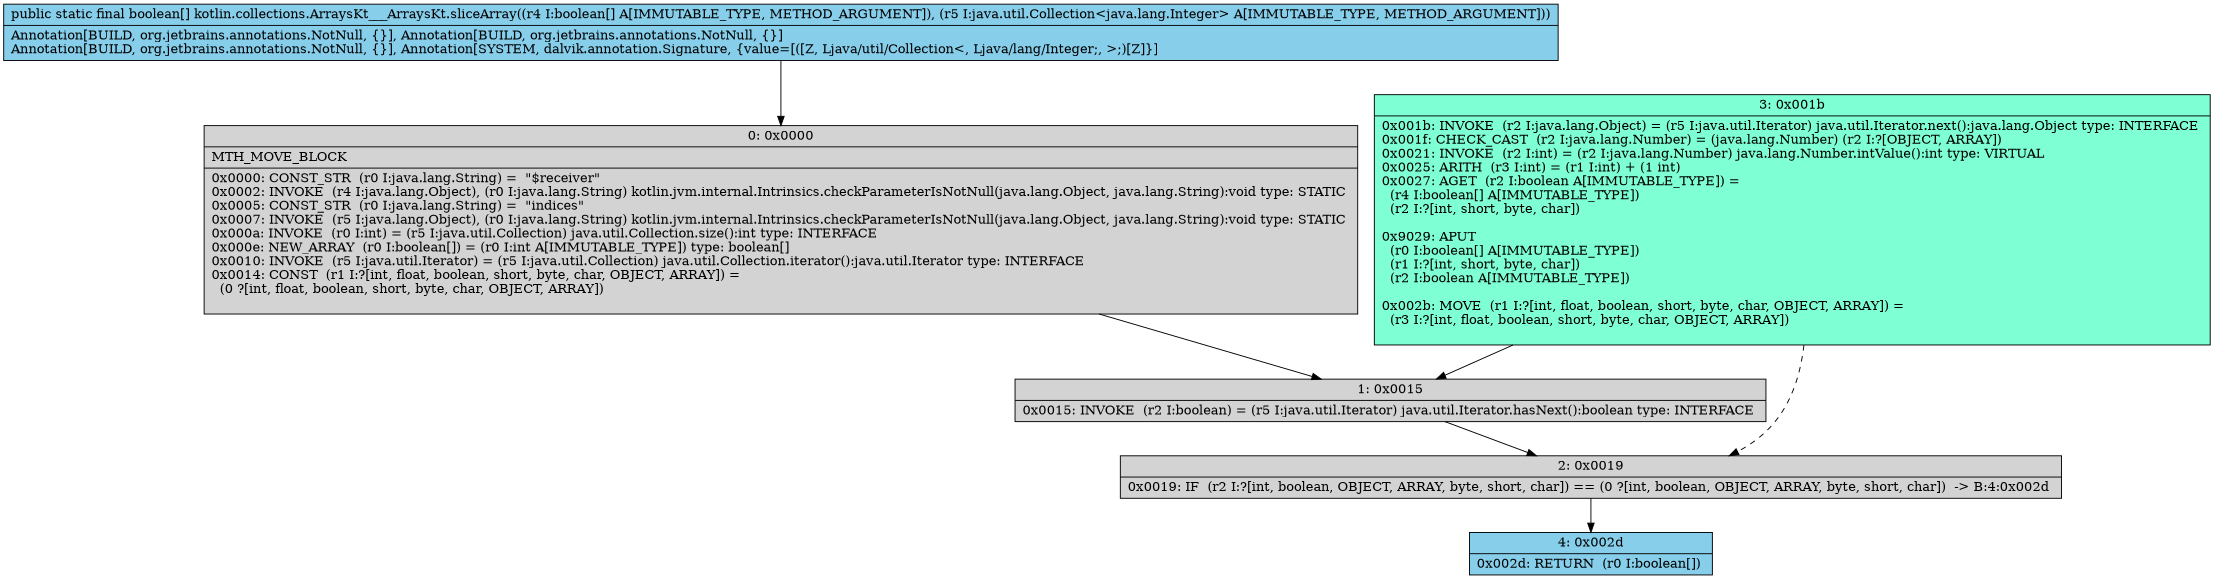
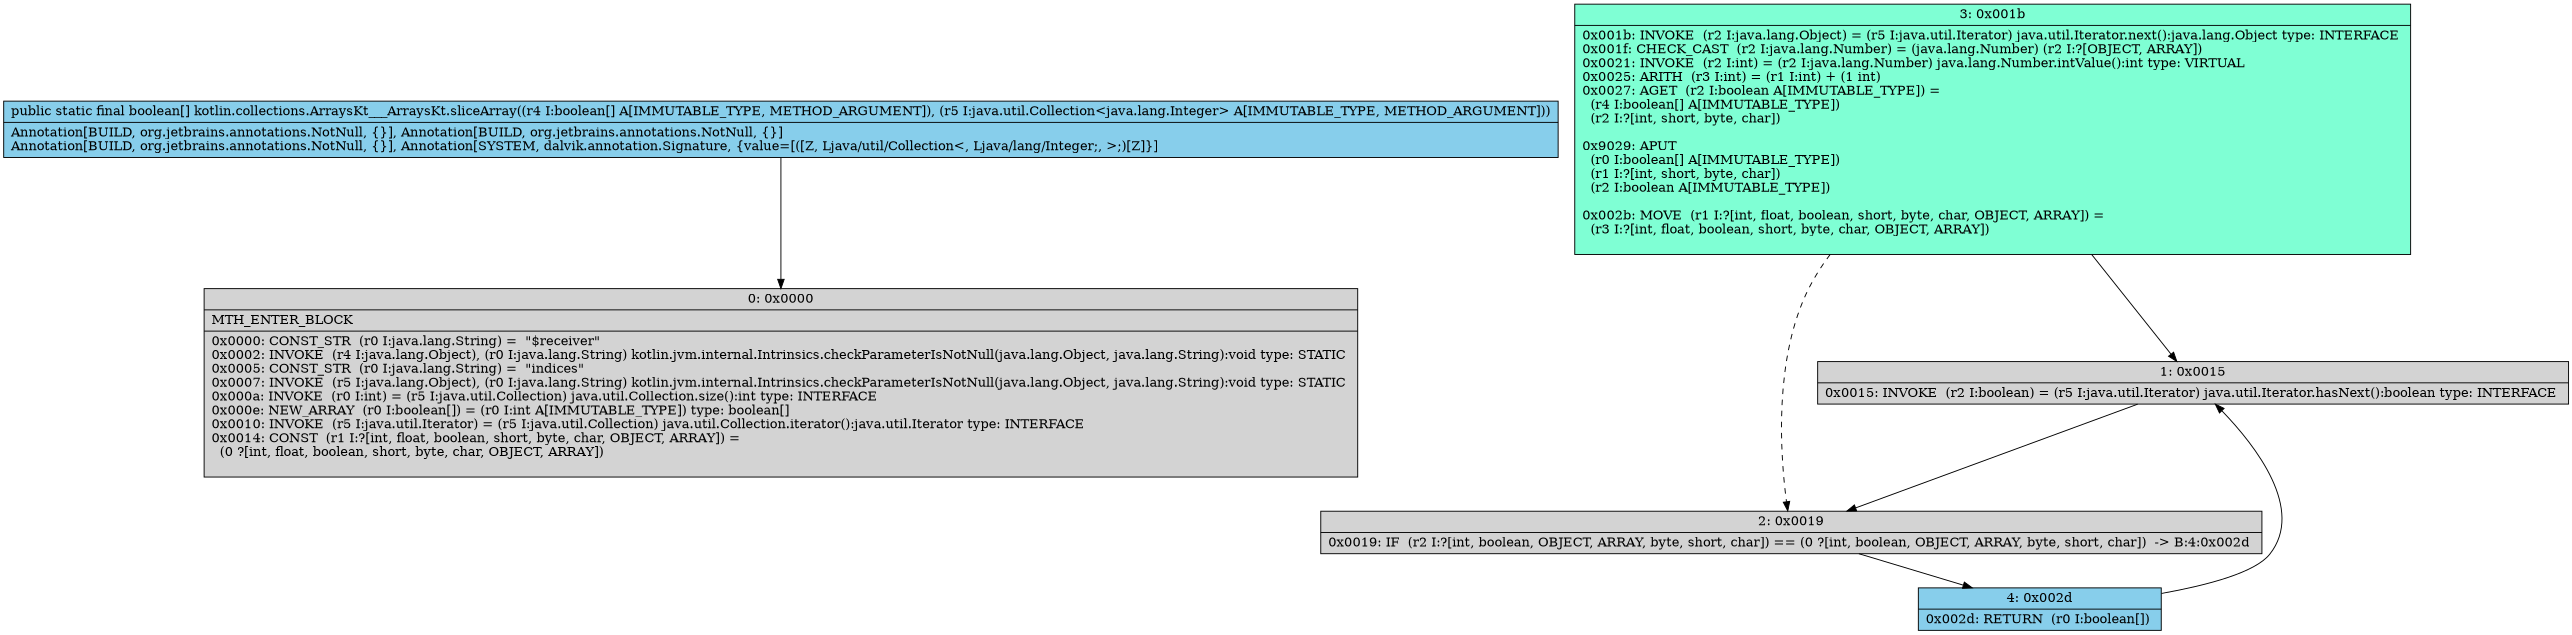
(279, 157) -> (283, 320)
(1206, 345) -> (2280, 533)
